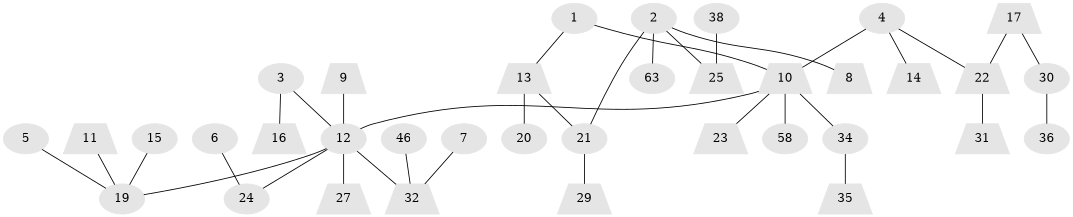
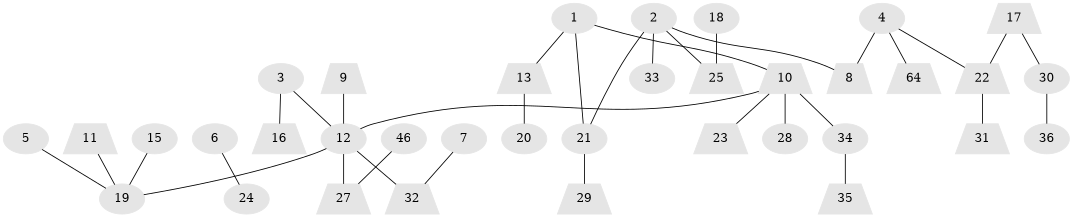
(717, 18) -> (717, 18)
(834, 48) -> (866, 48)
(652, 79) -> (652, 79)
(914, 79) -> (914, 79)
(558, 112) -> (579, 79)
(785, 139) -> (785, 139)
(295, 169) -> none
(408, 169) -> (372, 171)
